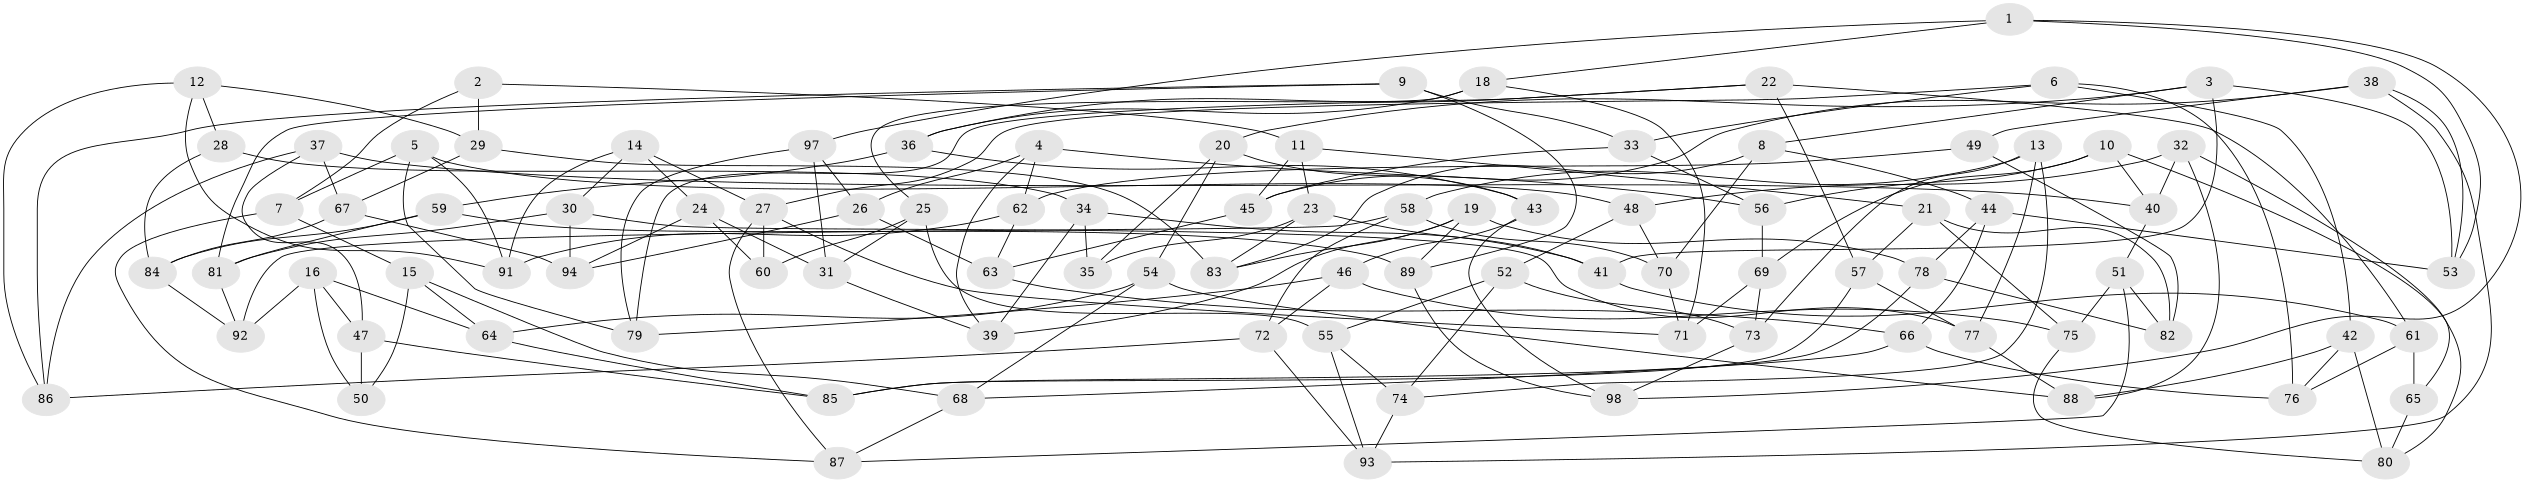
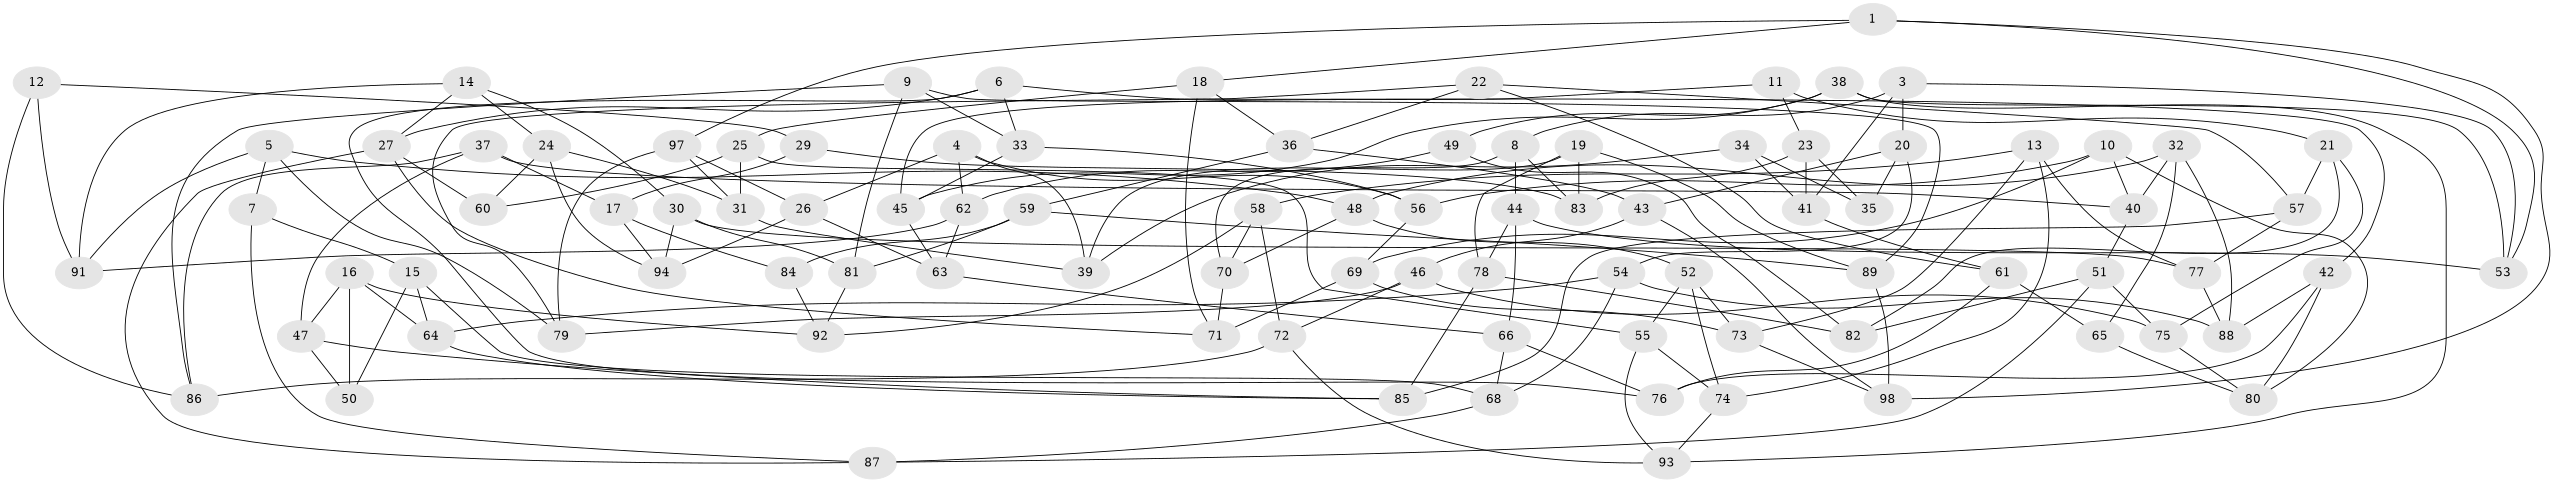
(478, 83) -> none
(221, 146) -> none
(343, 210) -> (614, 210)
